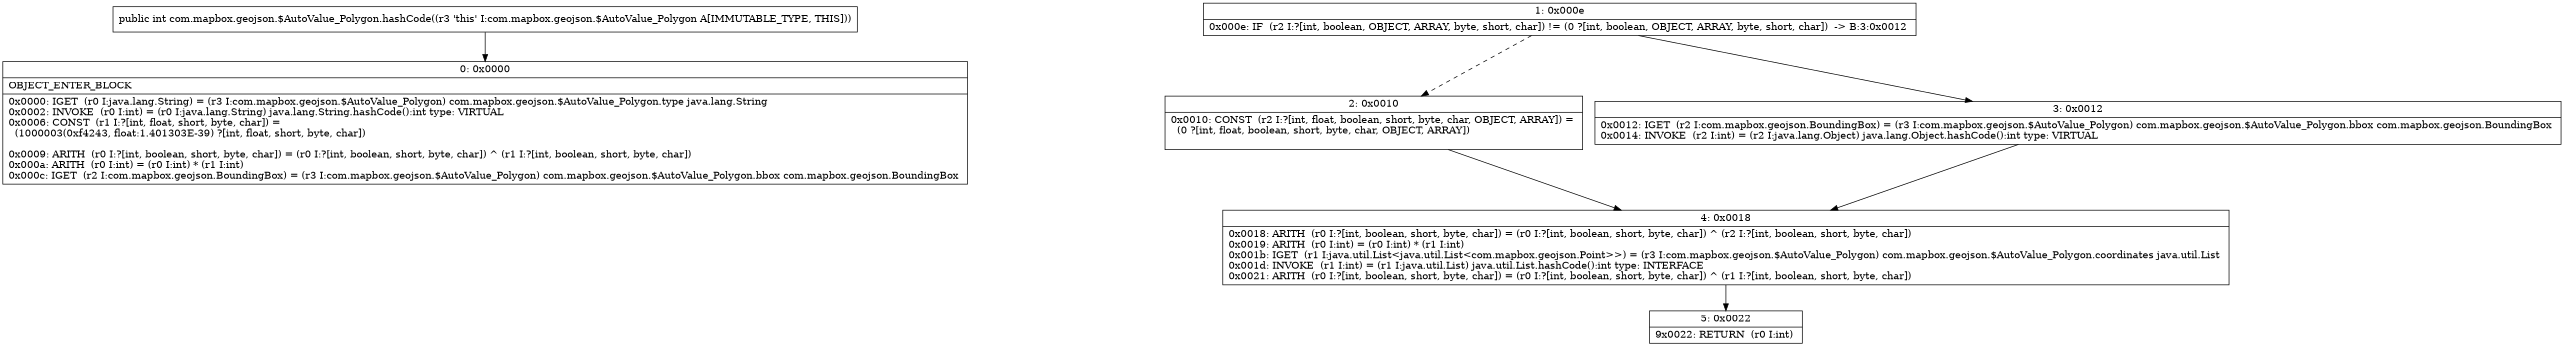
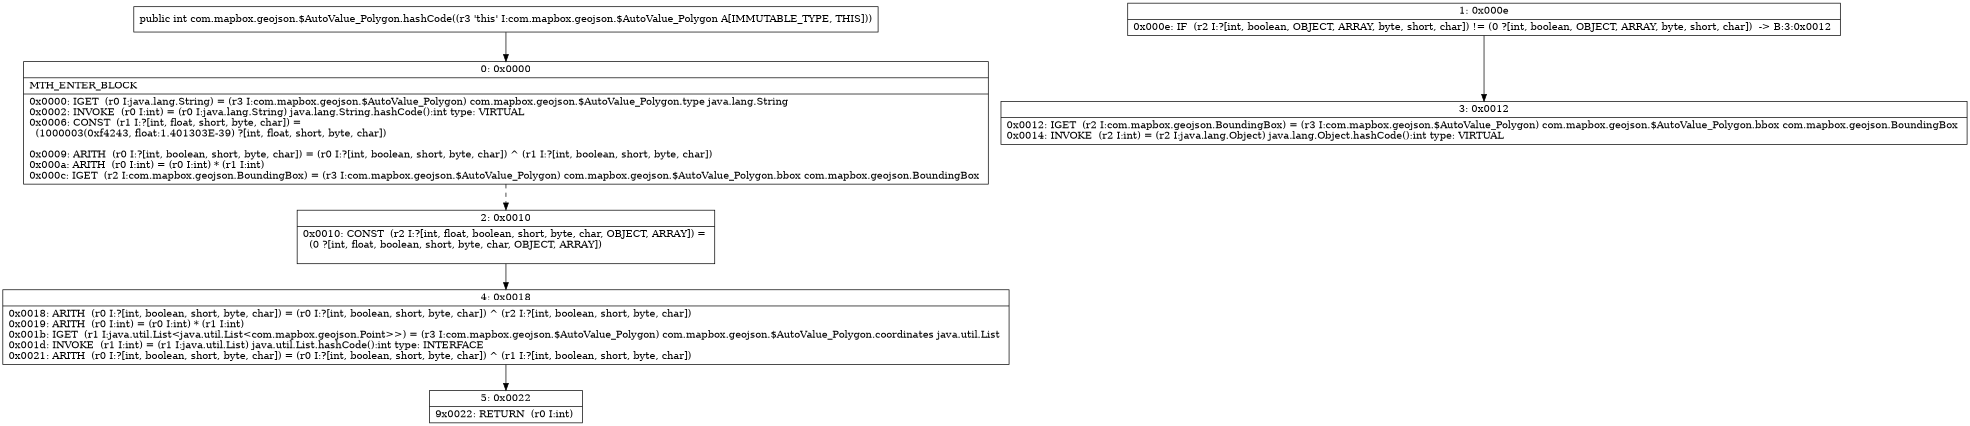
(1480, 64) -> (506, 193)
(70, 86) -> (83, 86)
(1928, 176) -> none
